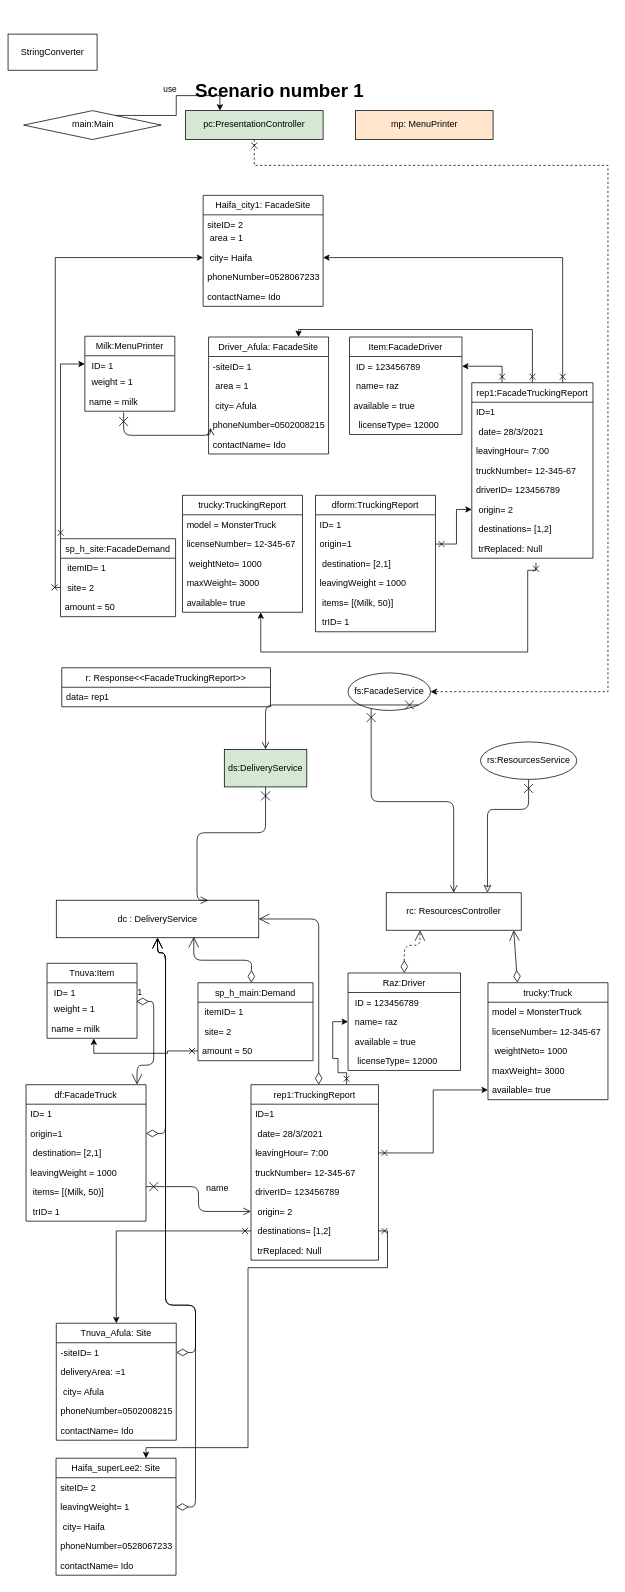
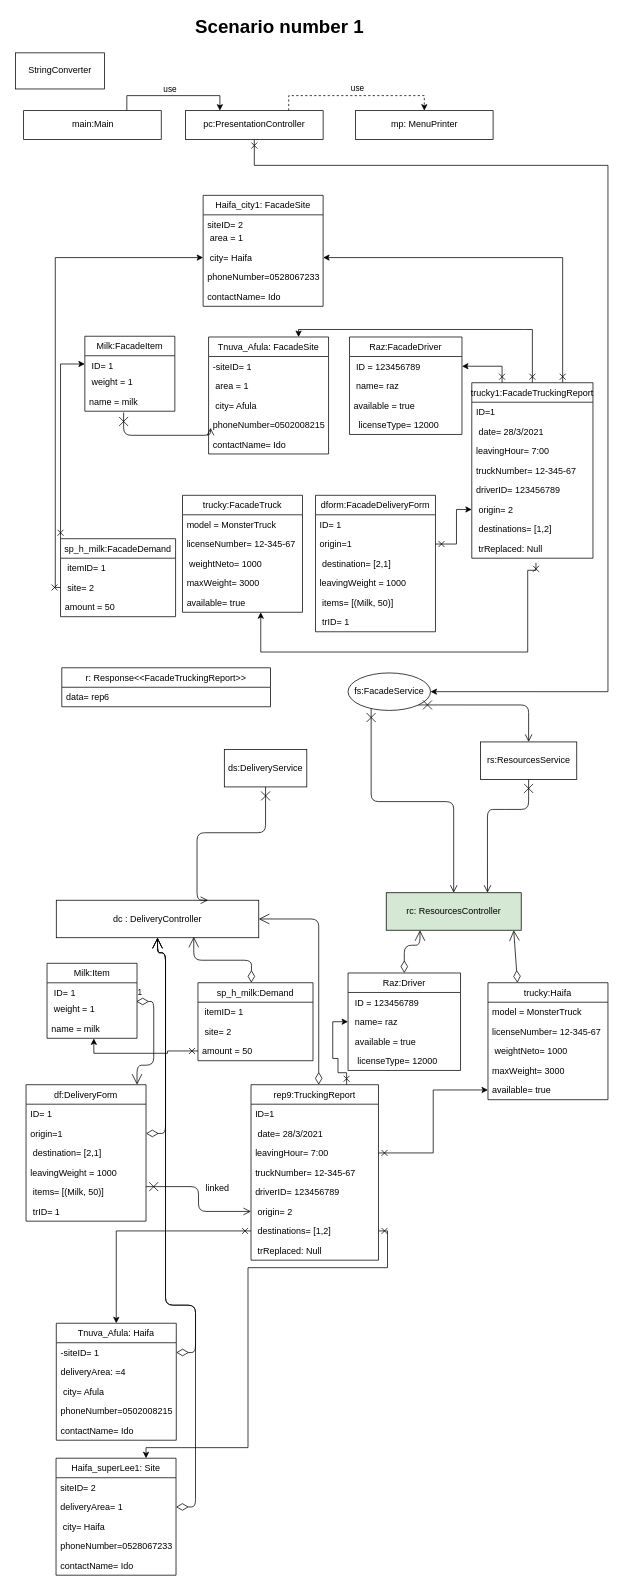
(52, 52) -> (60, 71)
(280, 89) -> (280, 25)
none -> (354, 96)
(92, 125) -> (92, 125)
(254, 125) -> (254, 125)
(424, 125) -> (424, 125)
(608, 325) -> (608, 325)
(129, 346) -> (129, 346)
(268, 347) -> (268, 347)
(405, 347) -> (405, 347)
(532, 393) -> (532, 393)
(242, 506) -> (242, 506)
(375, 506) -> (375, 506)
(118, 549) -> (118, 549)
(90, 698) -> (90, 698)
(323, 705) -> (454, 705)
(529, 761) -> (529, 761)
(265, 768) -> (265, 768)
(487, 885) -> (487, 887)
(454, 912) -> (454, 912)
(158, 919) -> (158, 919)
(412, 945) -> (412, 945)
(92, 974) -> (92, 974)
(255, 993) -> (255, 993)
(548, 993) -> (548, 993)
(86, 1095) -> (86, 1095)
(314, 1095) -> (314, 1095)
(218, 1188) -> (218, 1188)
(116, 1334) -> (116, 1334)
(96, 1373) -> (96, 1373)
(116, 1469) -> (116, 1469)
(96, 1508) -> (94, 1508)
